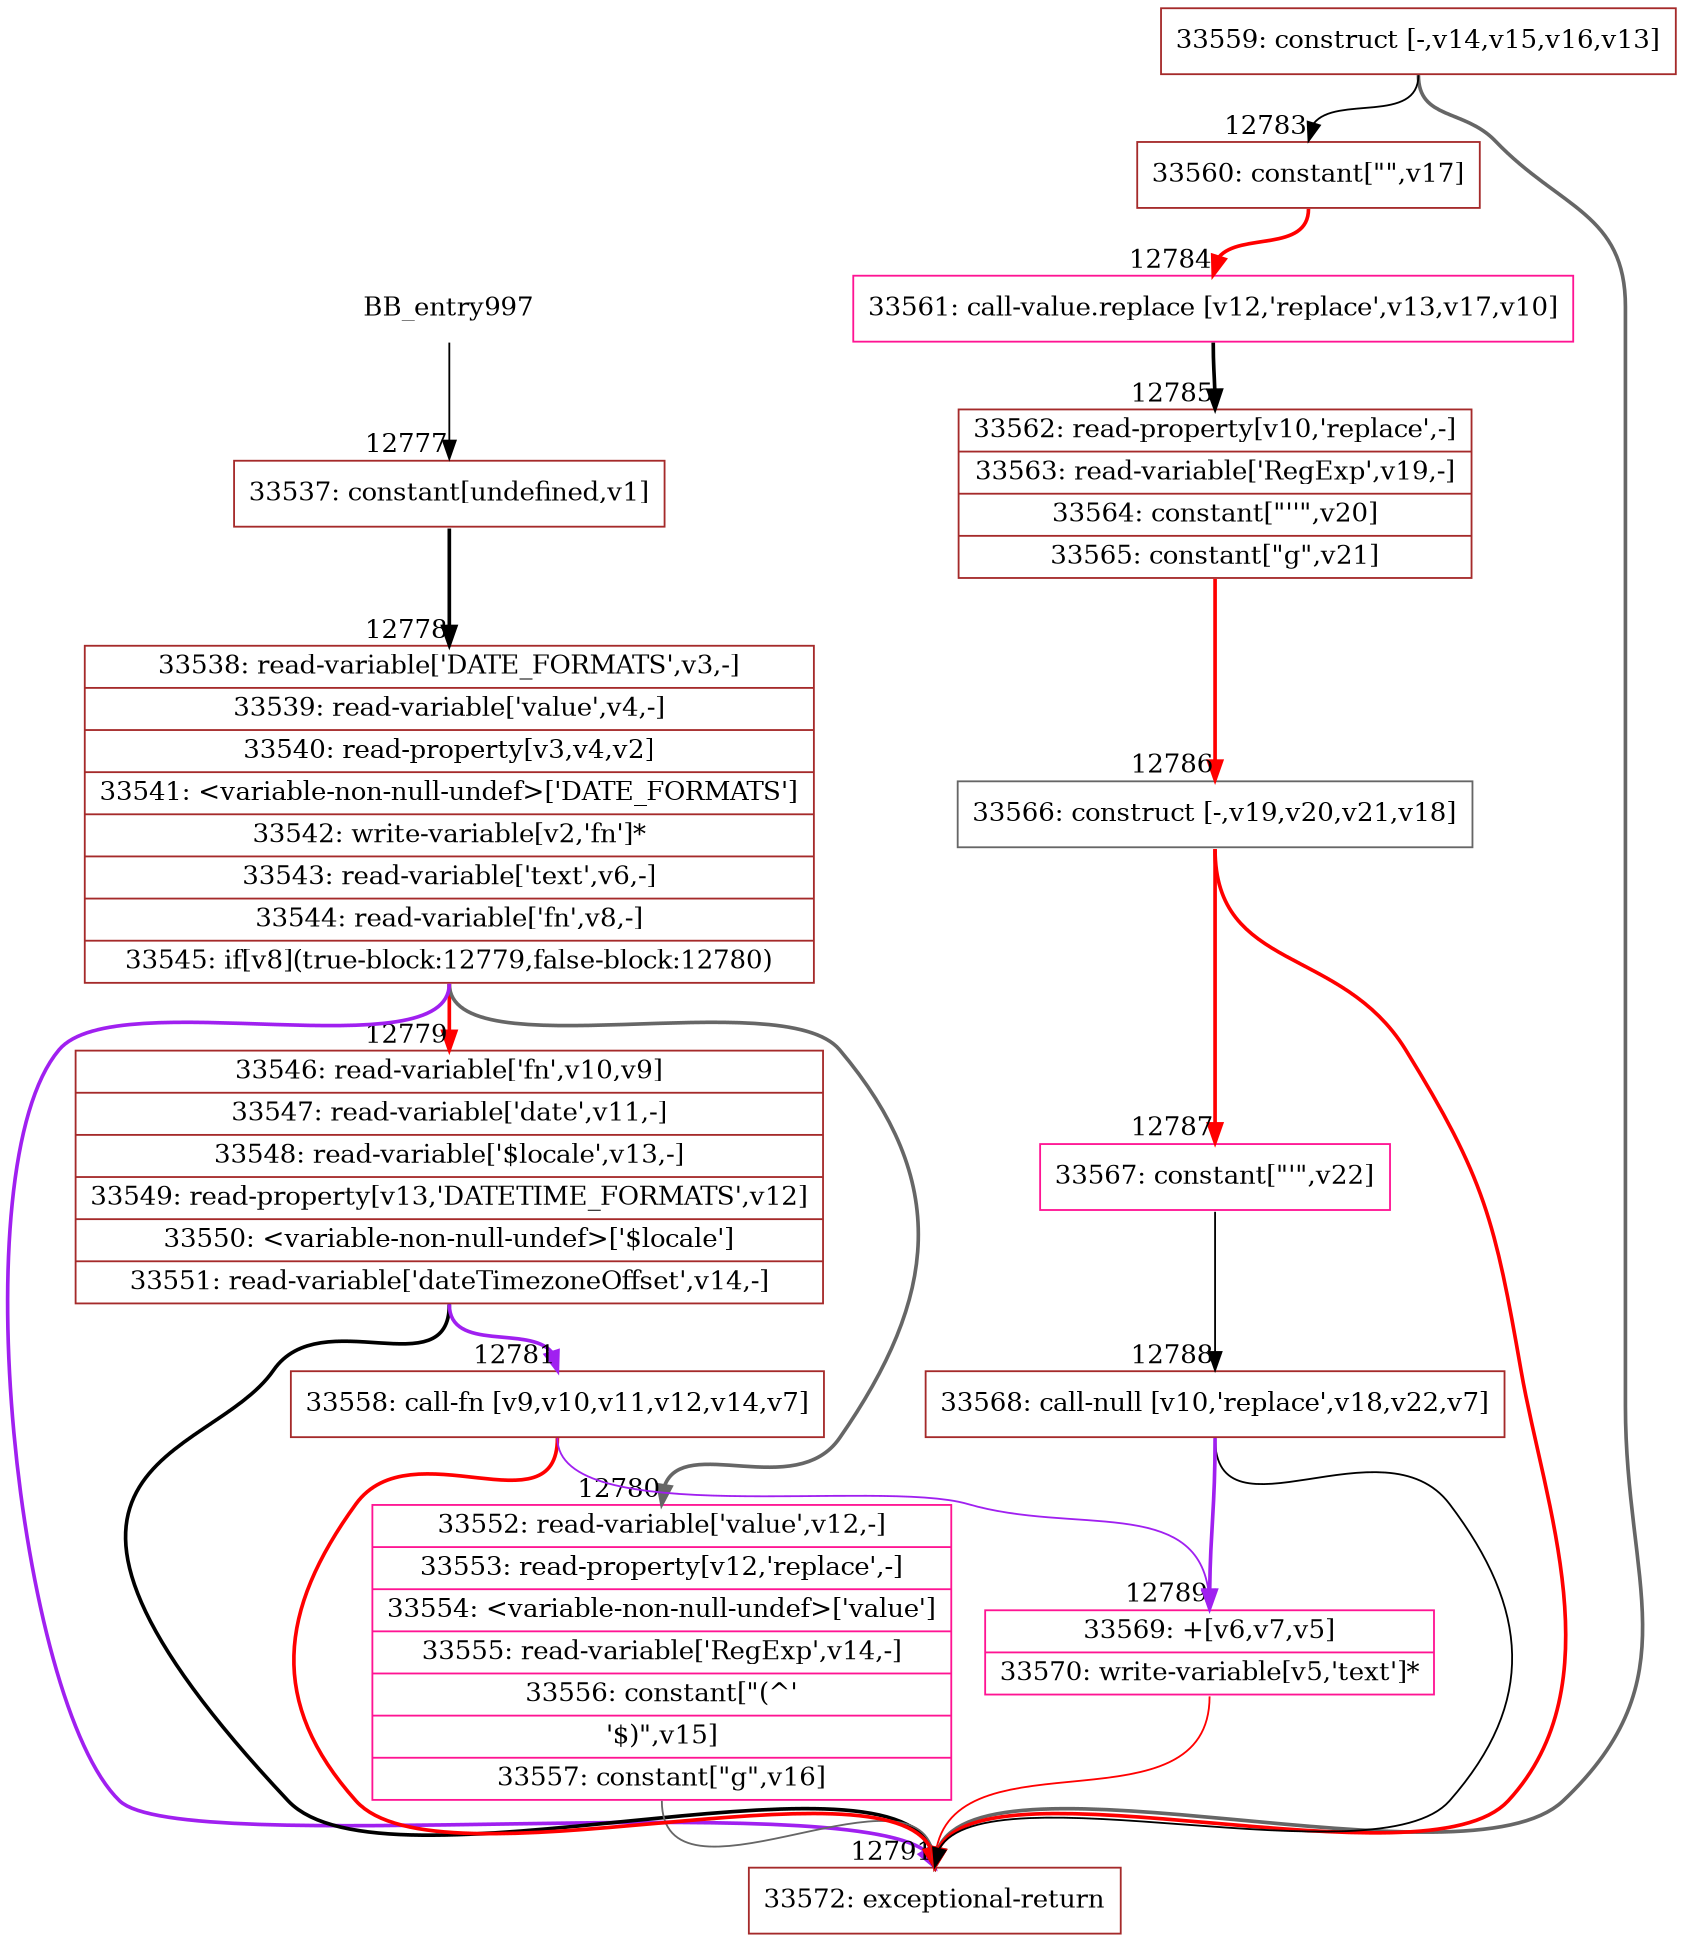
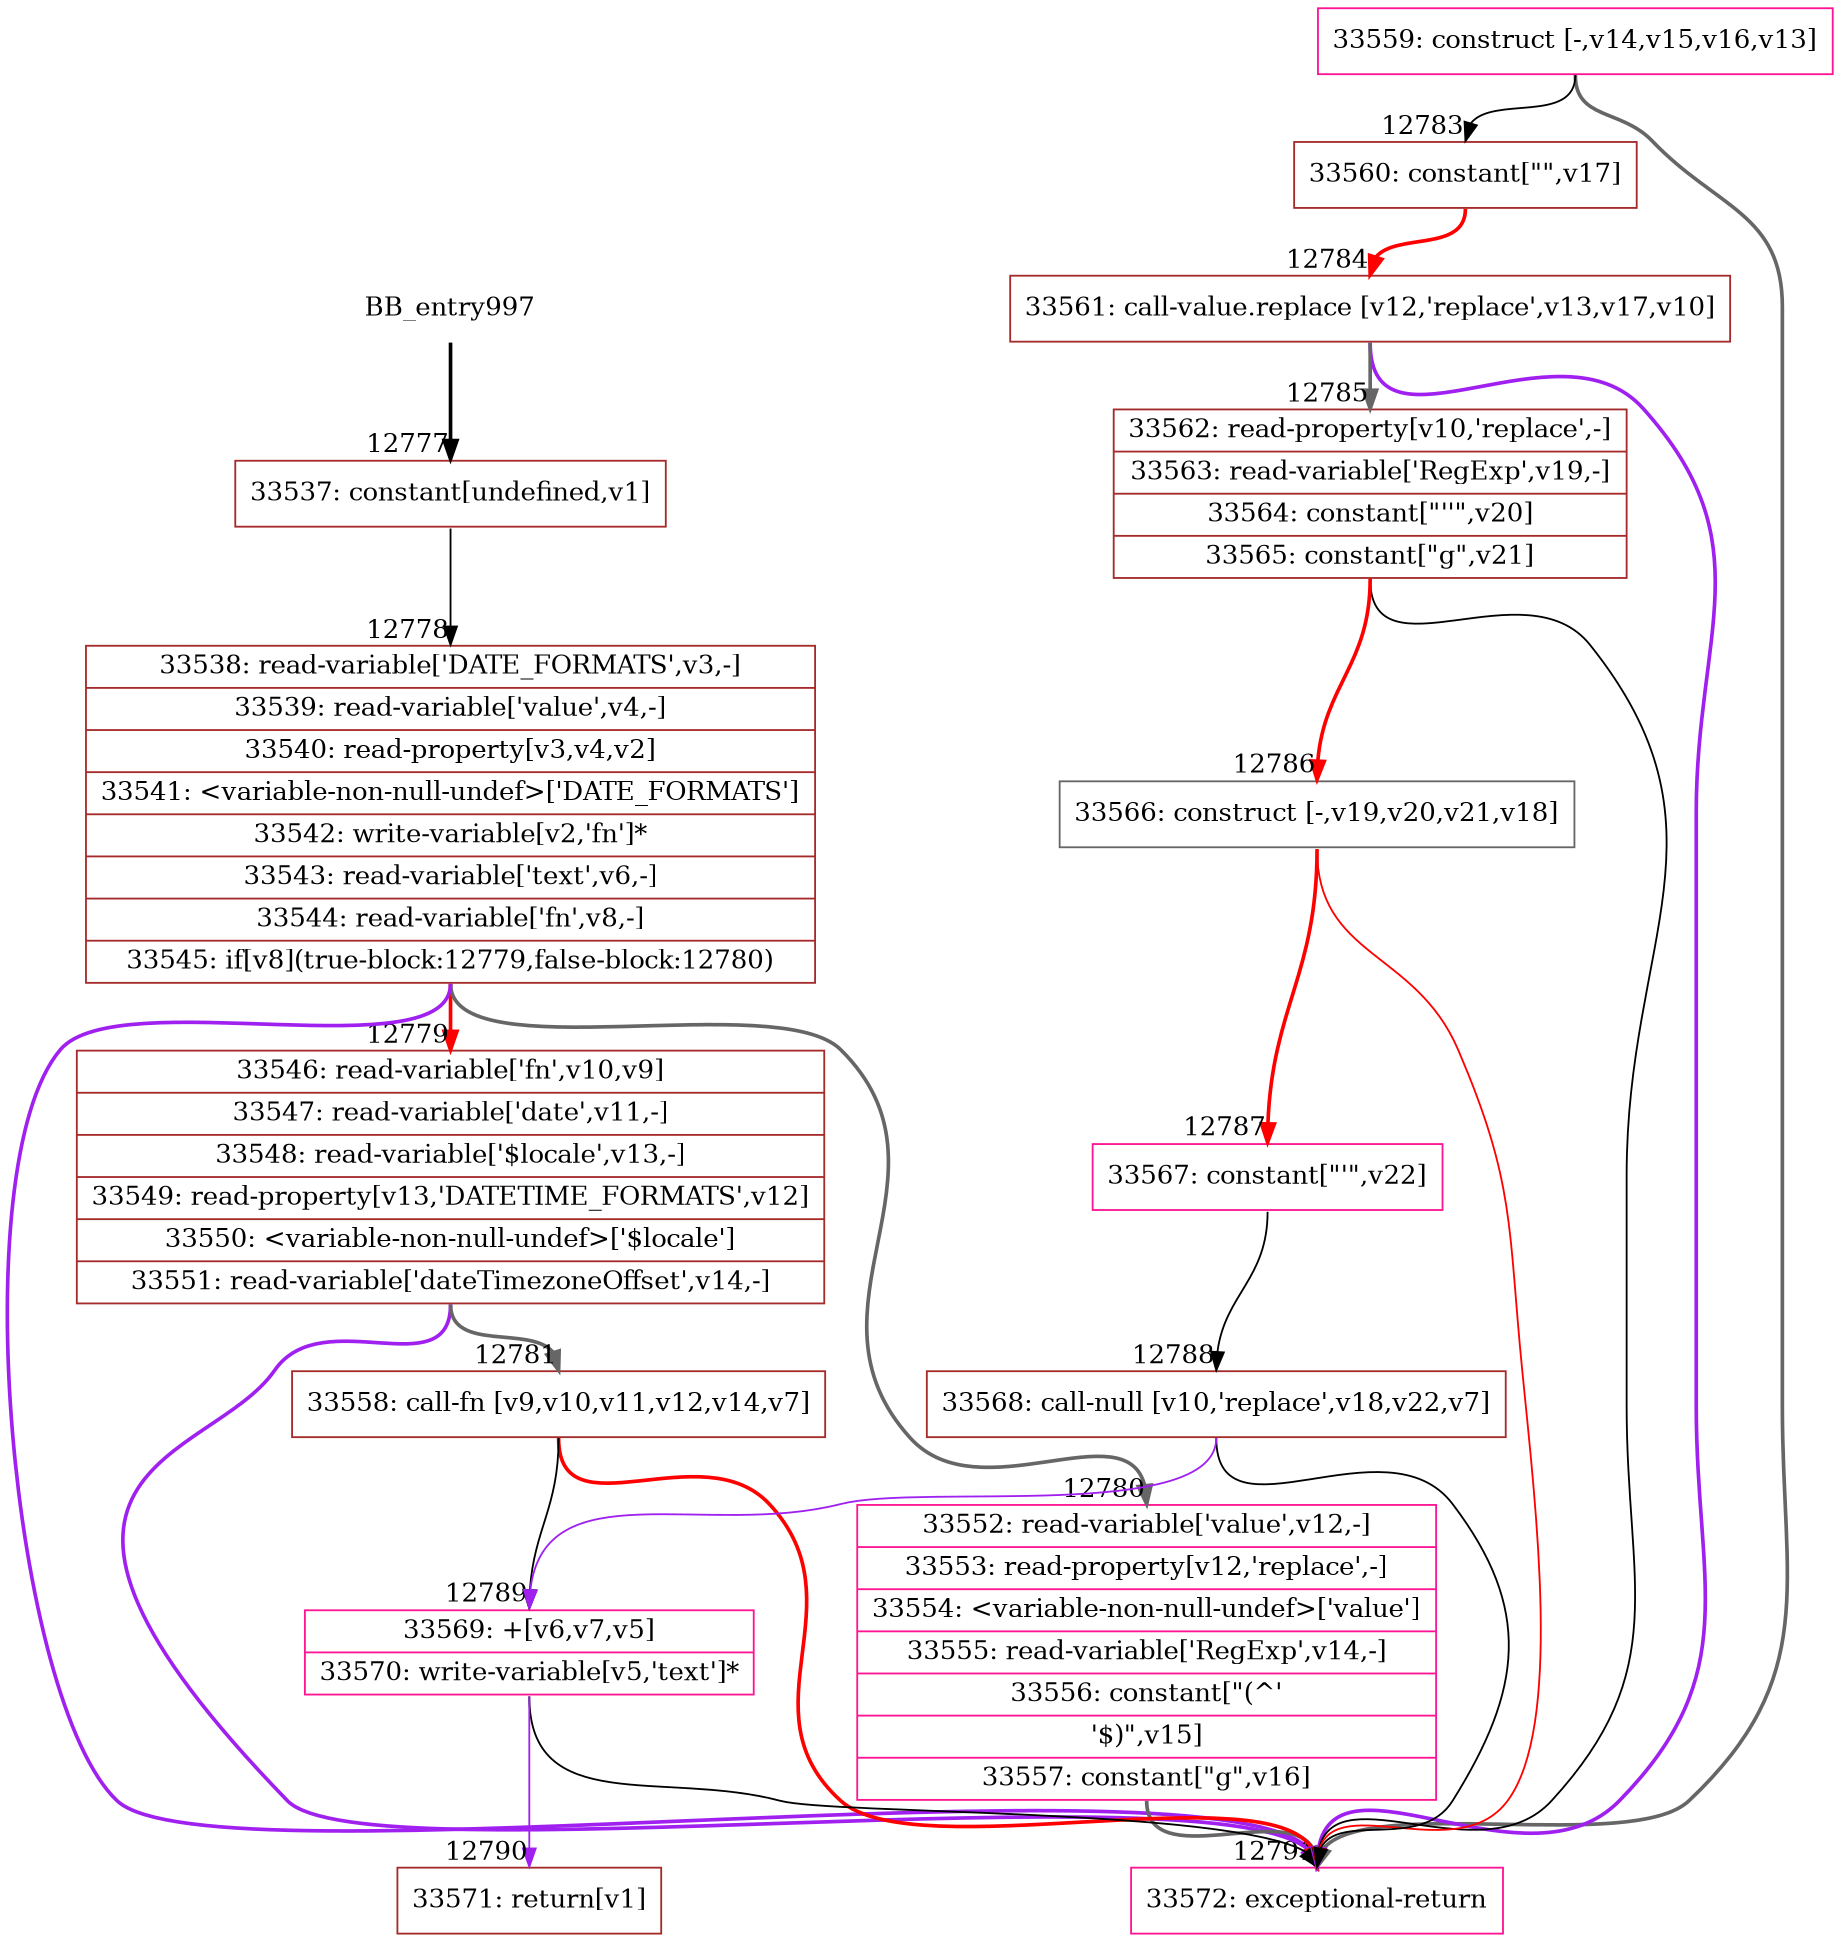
(1418, 41) -> (1575, 41)
(1213, 309) -> (1370, 309)
(1214, 366) -> (1370, 366)
(449, 391) -> (451, 391)
(449, 577) -> (451, 577)
none -> (1696, 1114)
none -> (1627, 1222)
(494, 1336) -> (495, 1336)
(889, 1496) -> (547, 1514)
(1213, 1514) -> (864, 1501)
(1560, 1566) -> (1525, 1400)
(258, 1766) -> (332, 1816)
(1081, 1781) -> (810, 1805)
(782, 1837) -> (1222, 1835)
none -> (529, 1901)
(935, 1901) -> (1317, 1901)
